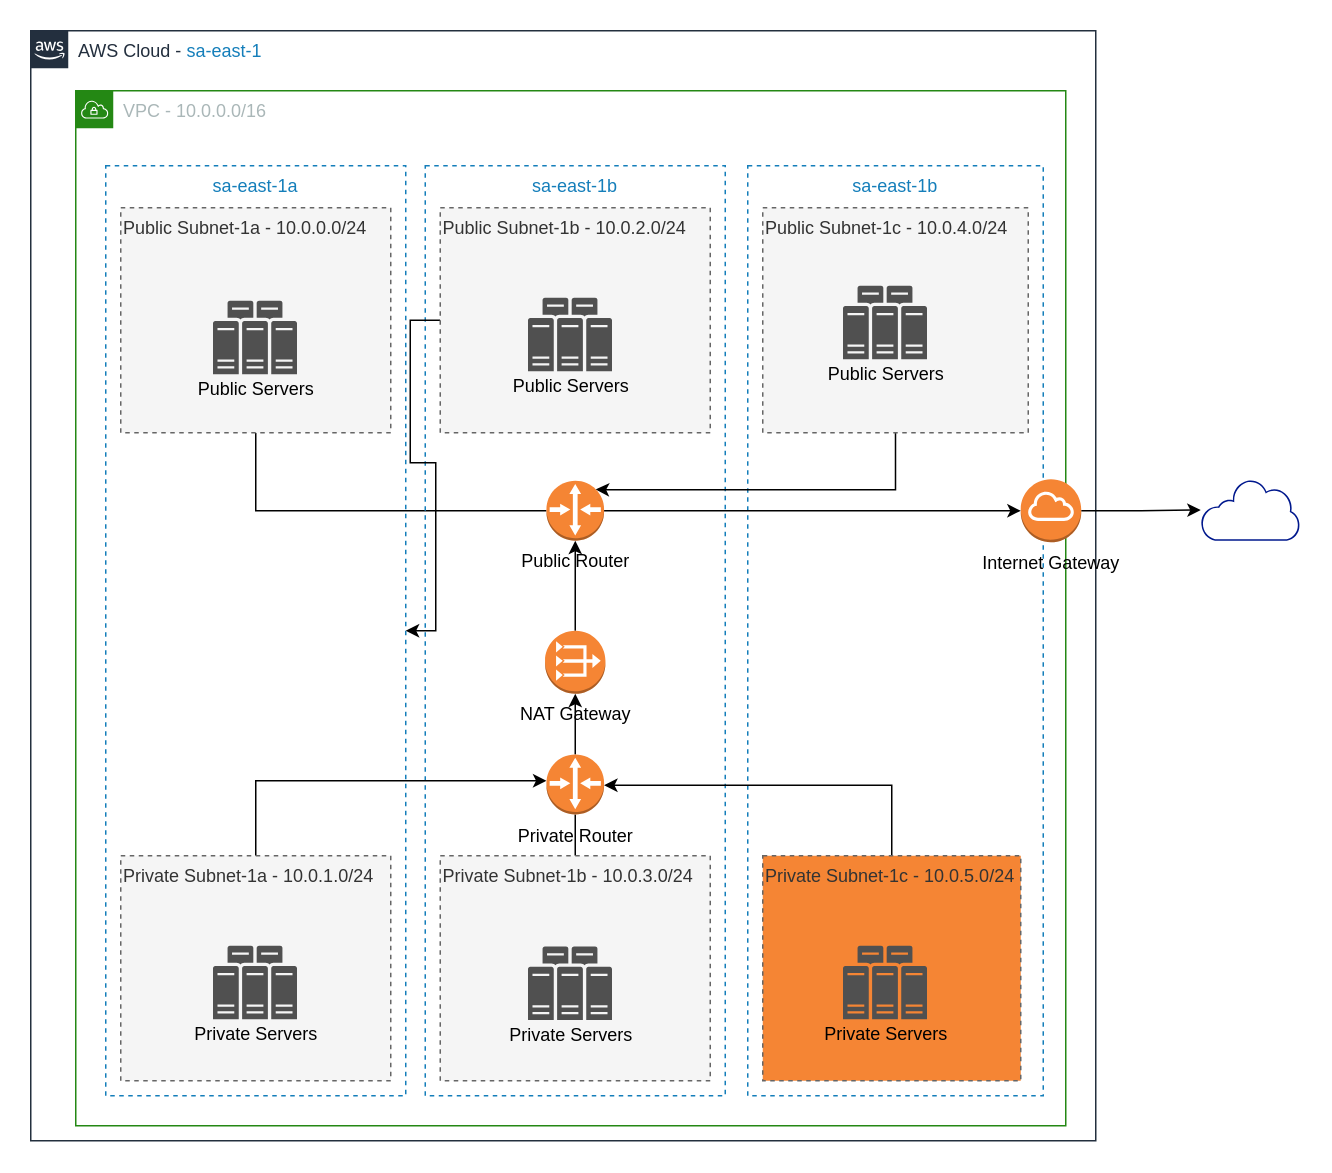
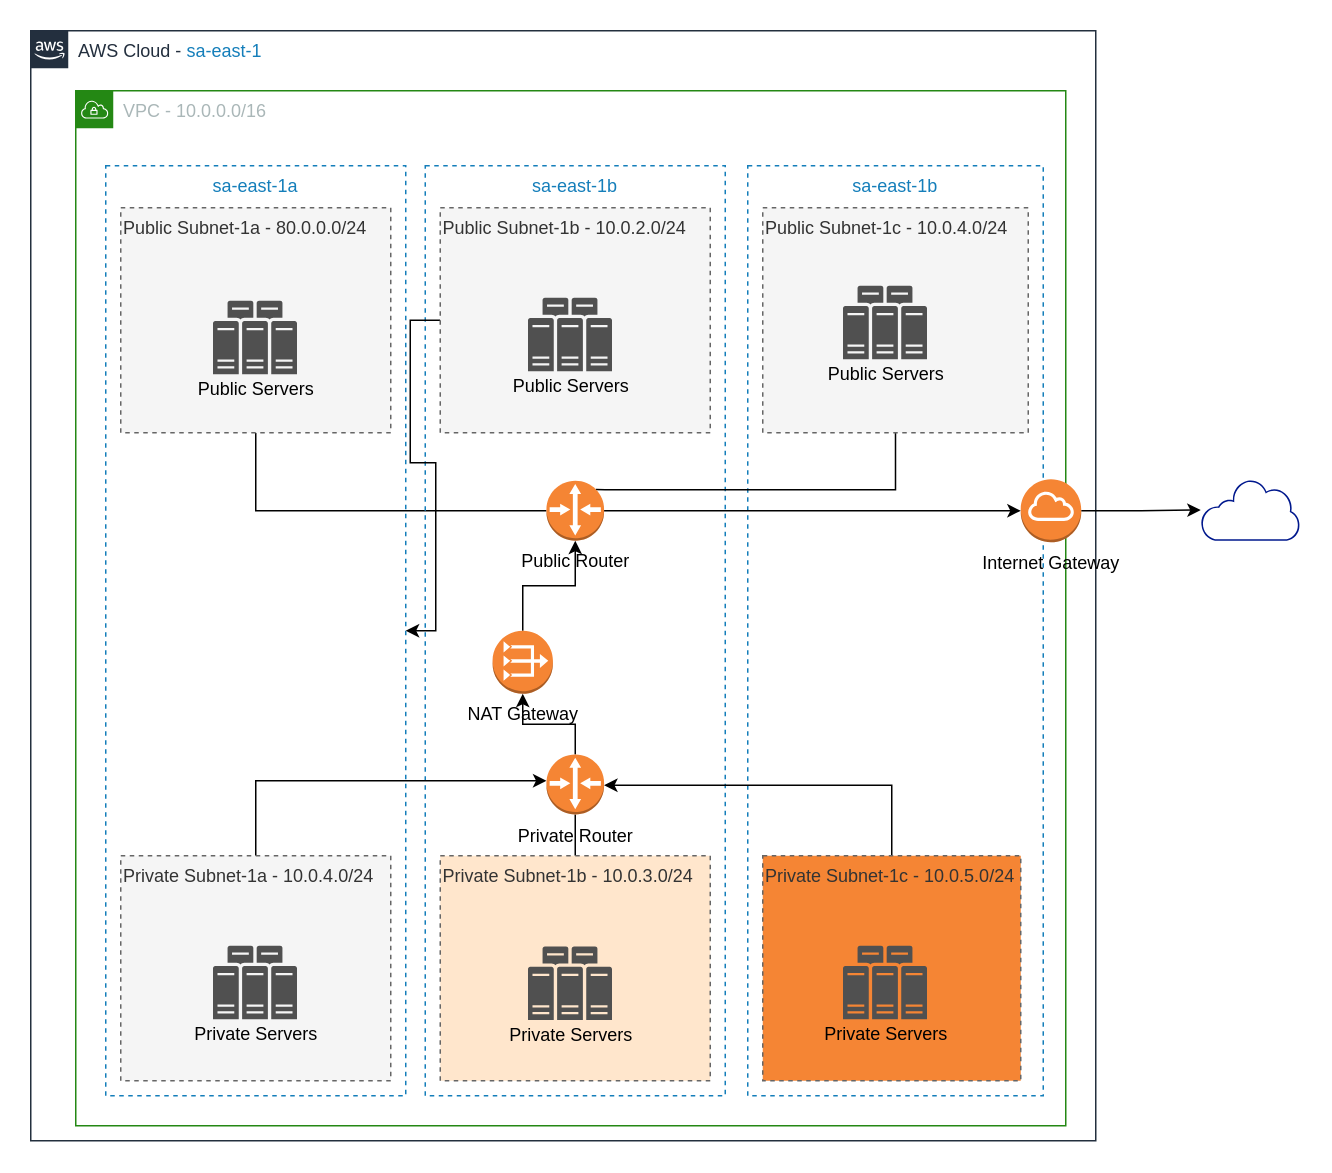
(255, 228) -> (255, 228)
(606, 490) -> (602, 490)
(575, 662) -> (523, 662)
(263, 876) -> (263, 876)
(582, 876) -> (582, 876)
